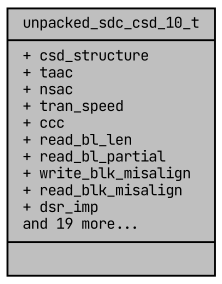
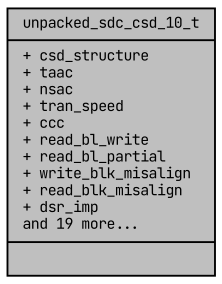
(78, 140) -> (86, 140)
